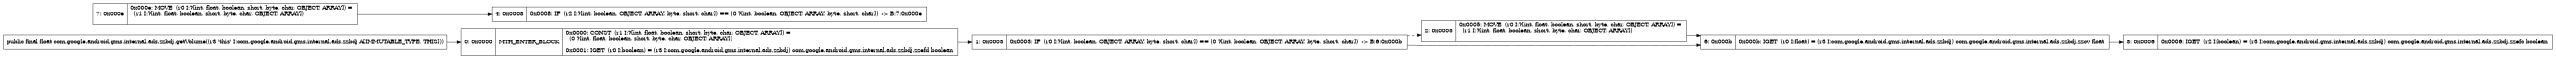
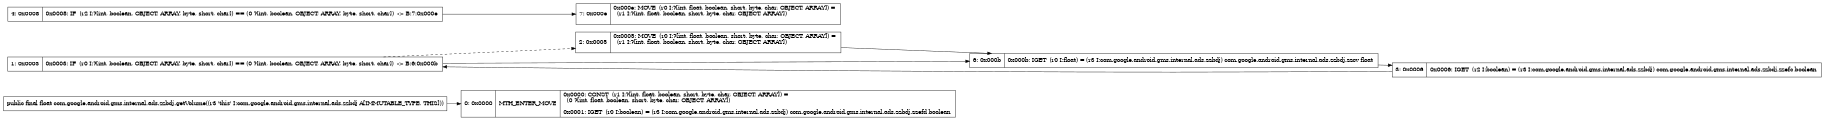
(423, 14) -> (507, 14)
(529, 42) -> (528, 104)
(963, 42) -> (920, 71)
